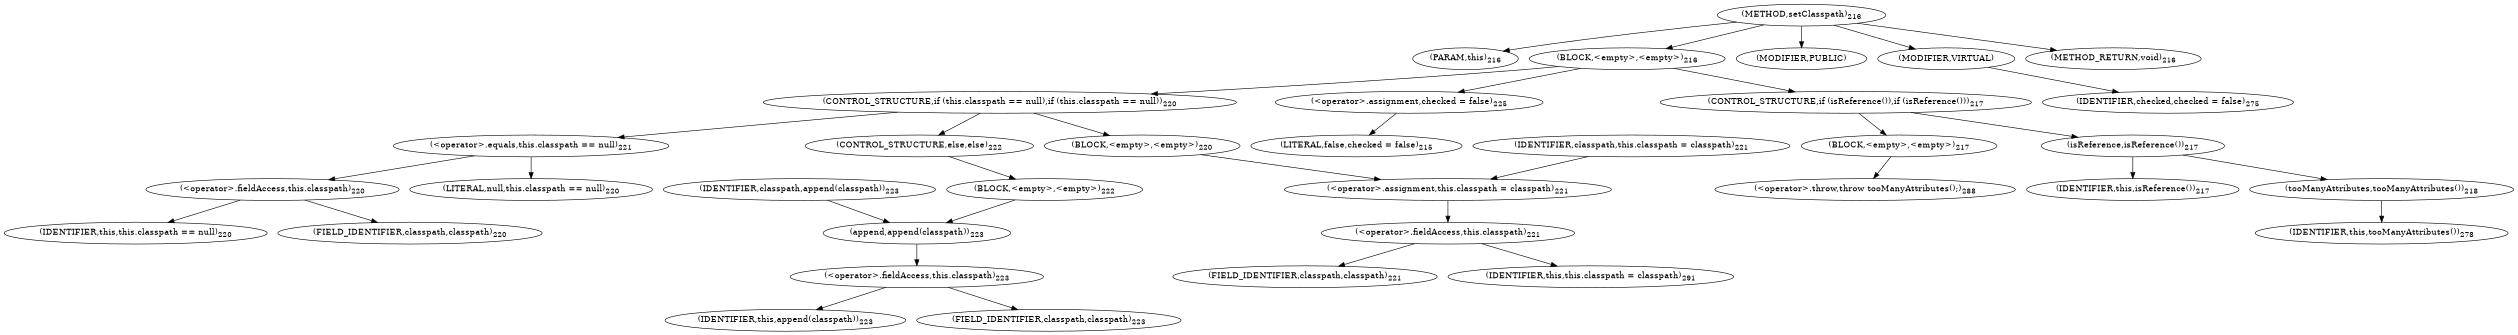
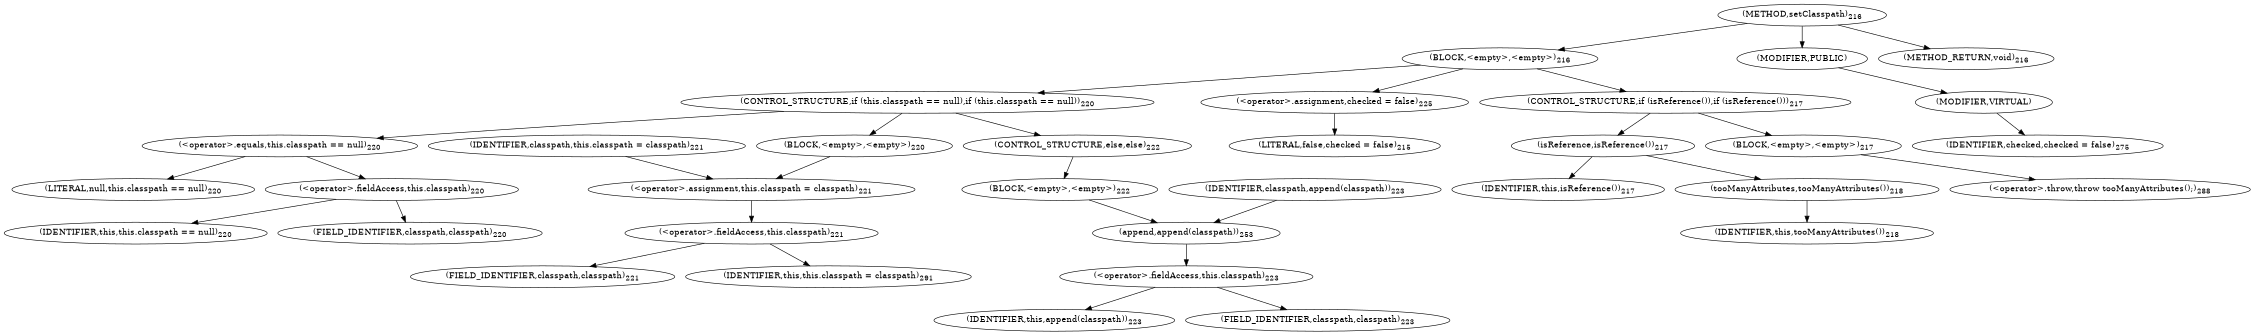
(1872, 36) -> (1890, 80)
(1466, 59) -> none
(625, 145) -> (374, 145)
(977, 232) -> (1247, 232)
(2467, 232) -> (1892, 232)
